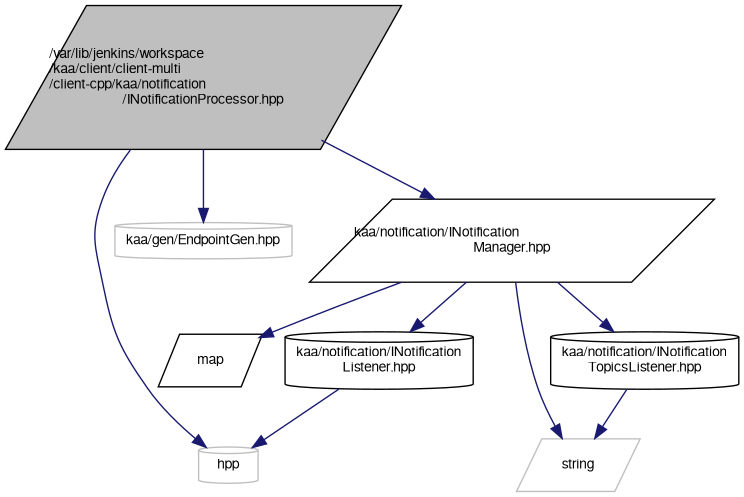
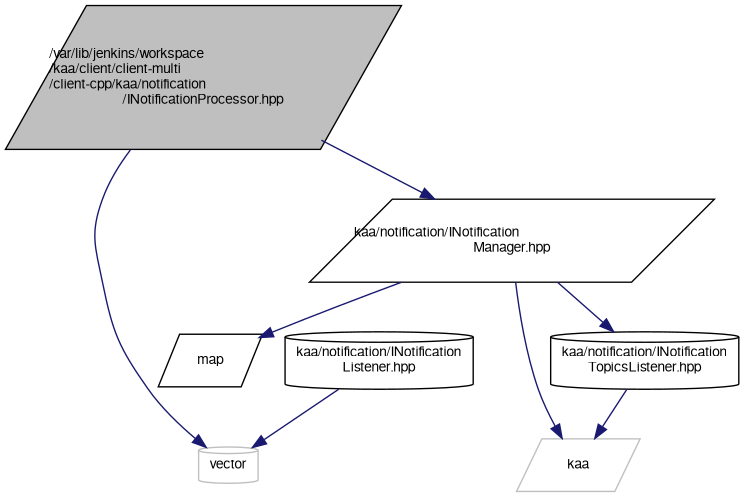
(203, 241) -> none
(444, 302) -> none
(228, 465) -> (228, 465)
(578, 465) -> (578, 465)
